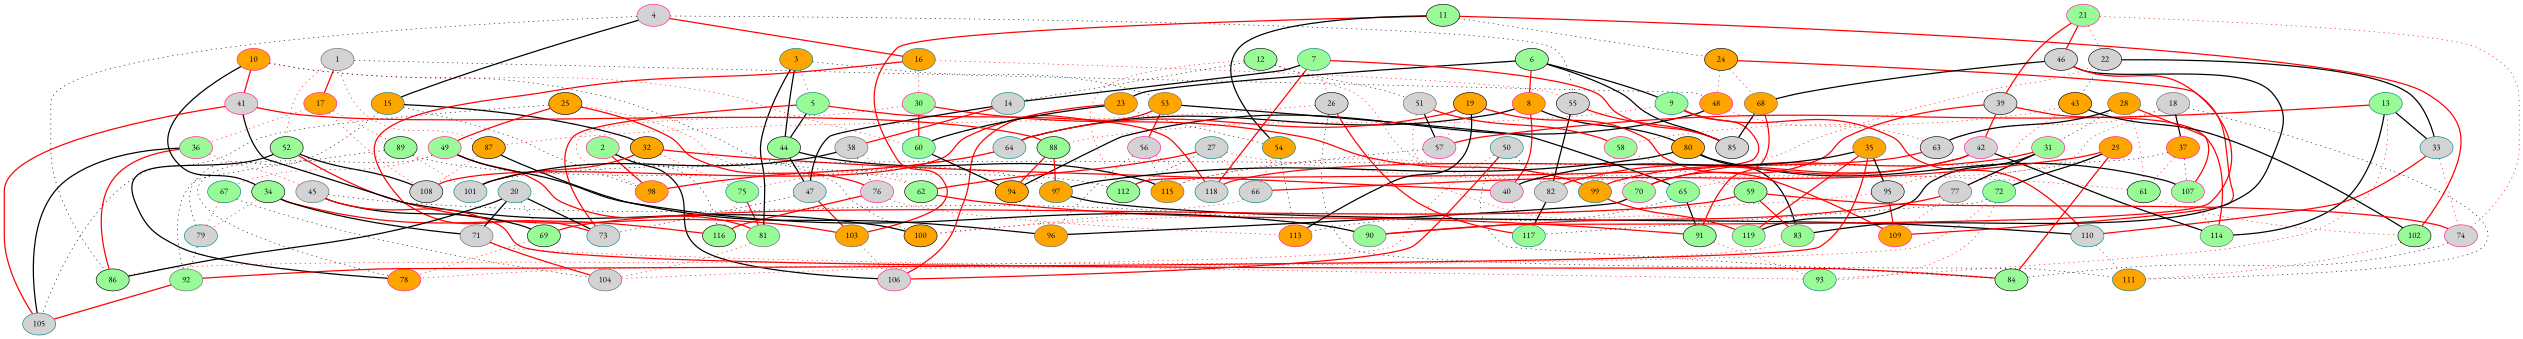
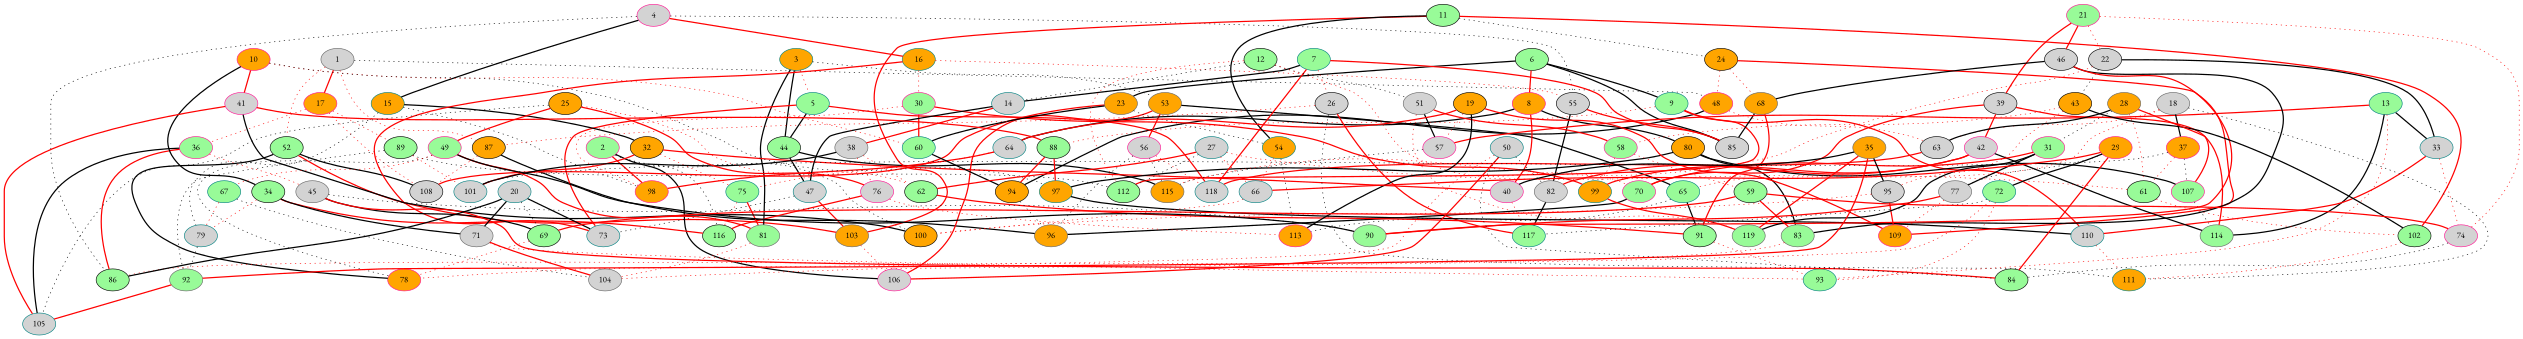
(864, 170) -> (864, 170)
